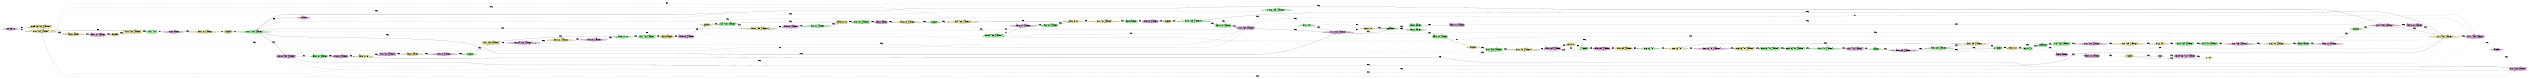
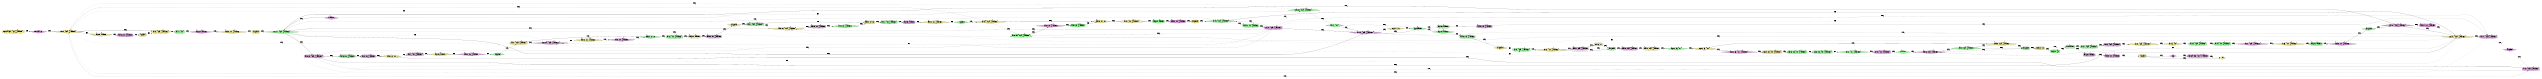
(23, 28) -> (27, 32)
(2092, 44) -> (2112, 45)
